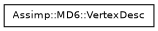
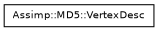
(79, 16) -> (79, 16)
